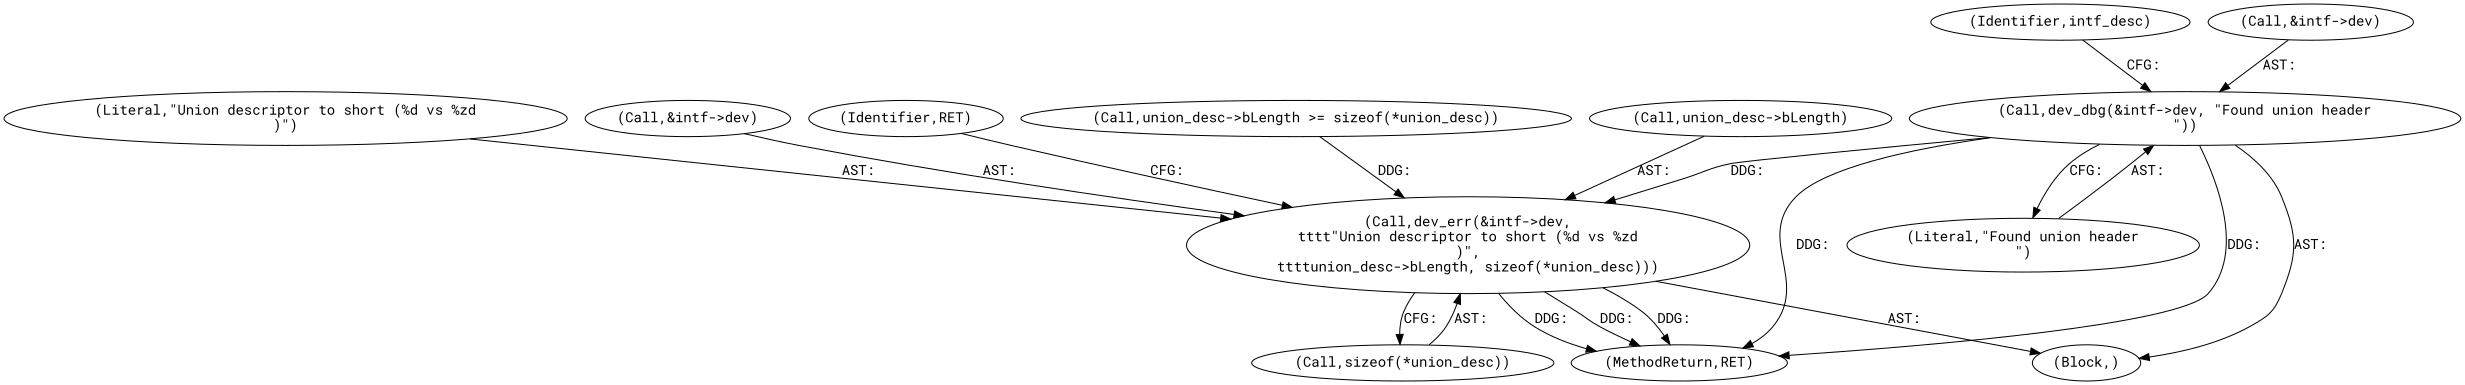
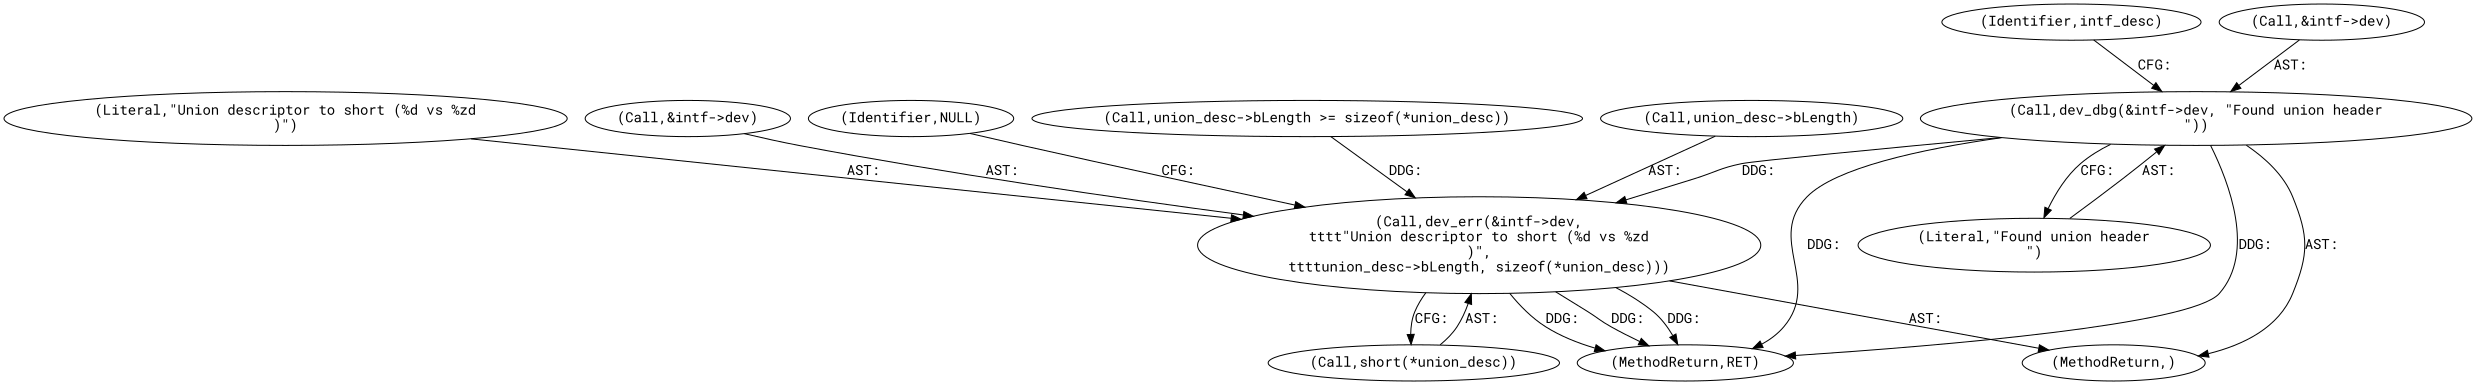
(906, 119) -> (911, 119)
(1403, 363) -> (1414, 363)
(2087, 363) -> (2114, 363)
